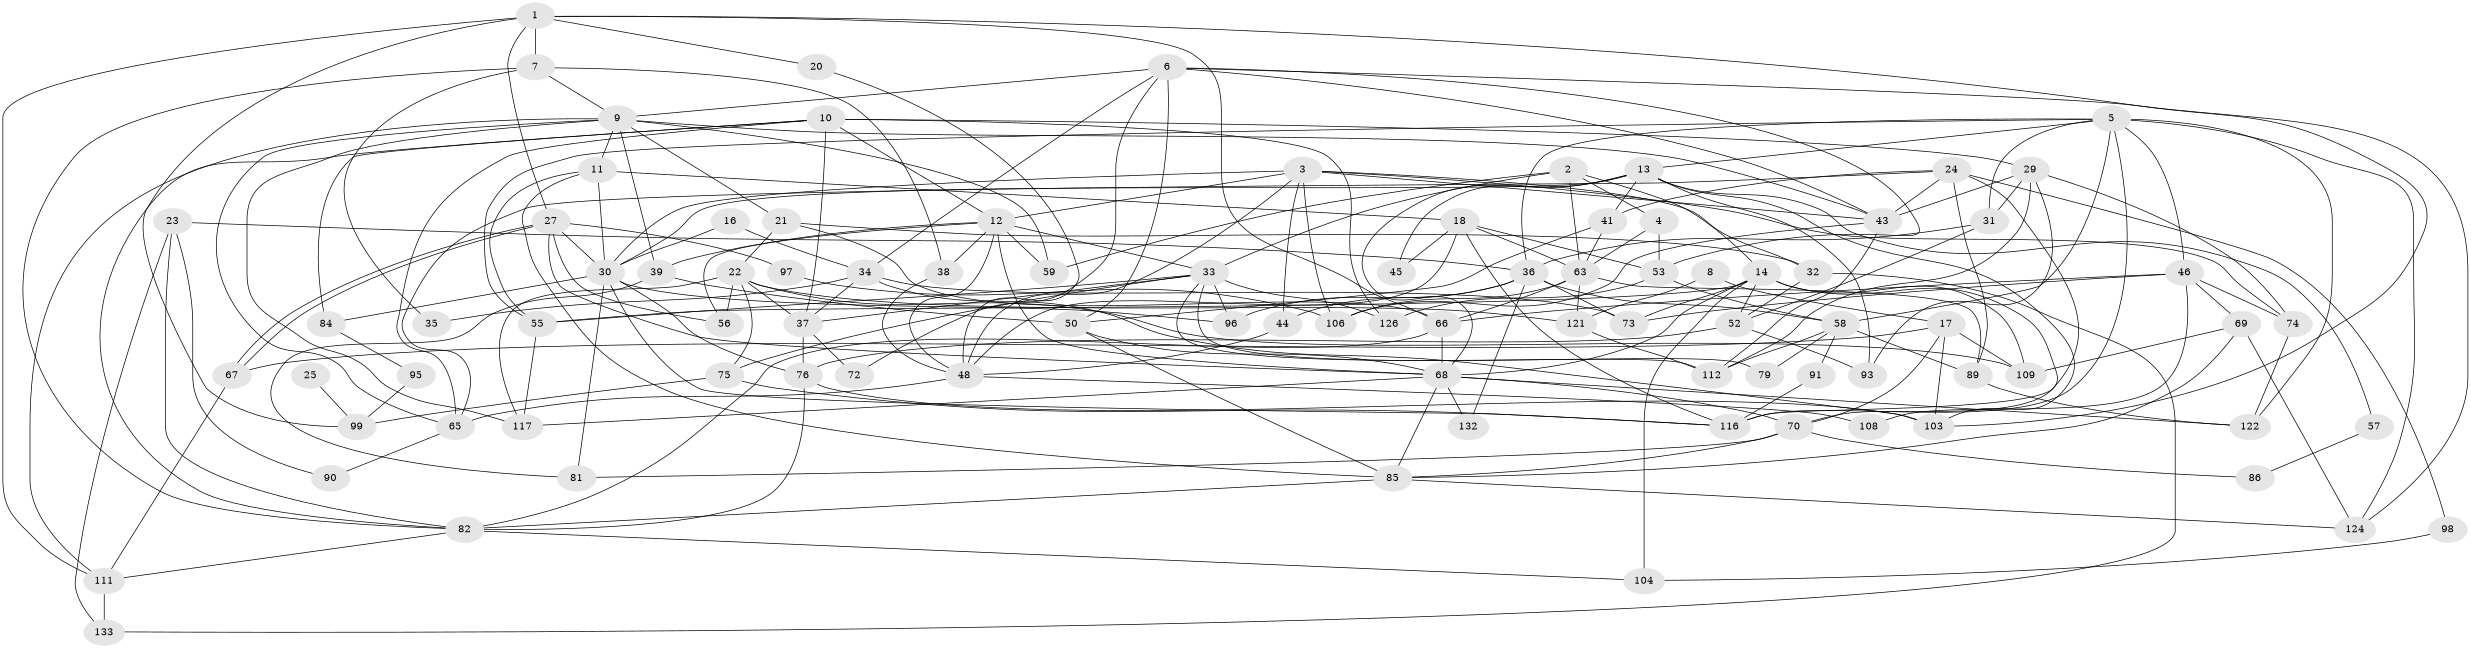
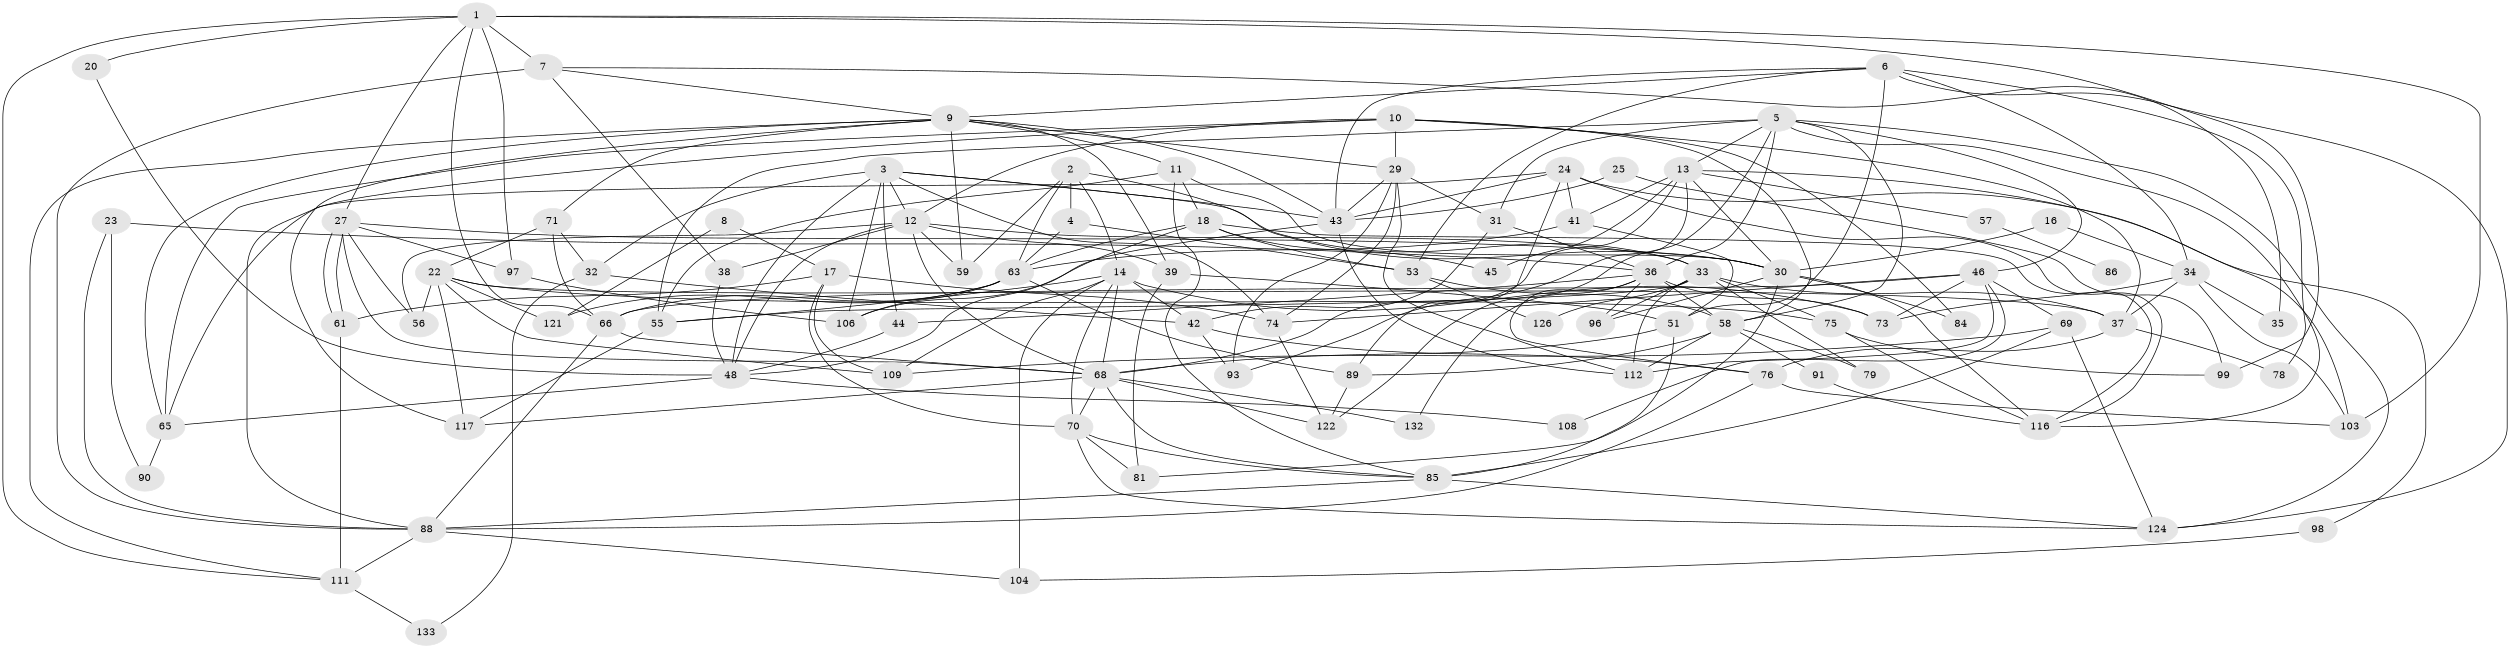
(1141, 129) -> (1685, 149)
none -> (504, 131)
none -> (1183, 145)
none -> (1481, 205)
(782, 221) -> (553, 221)
(1072, 324) -> (1674, 324)
(1735, 324) -> (1194, 324)
(686, 327) -> (1573, 350)
(1643, 350) -> (1868, 356)
(1940, 375) -> (1093, 297)
(232, 376) -> (341, 324)
(416, 376) -> none
(855, 376) -> (2279, 376)
(107, 427) -> none
(2023, 463) -> (1593, 519)
(465, 530) -> (427, 530)
